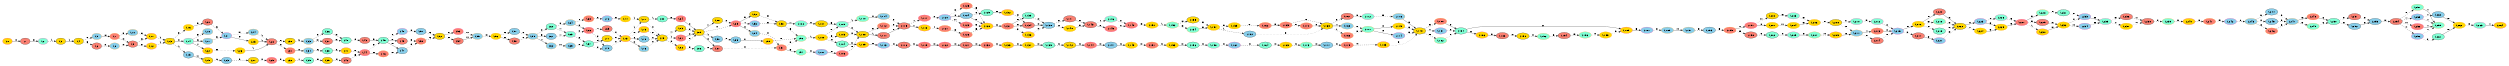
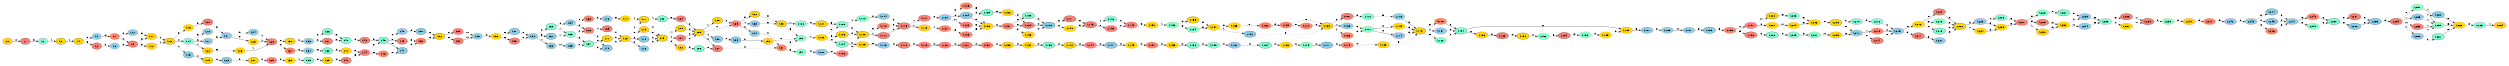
none -> (2448, 25)
